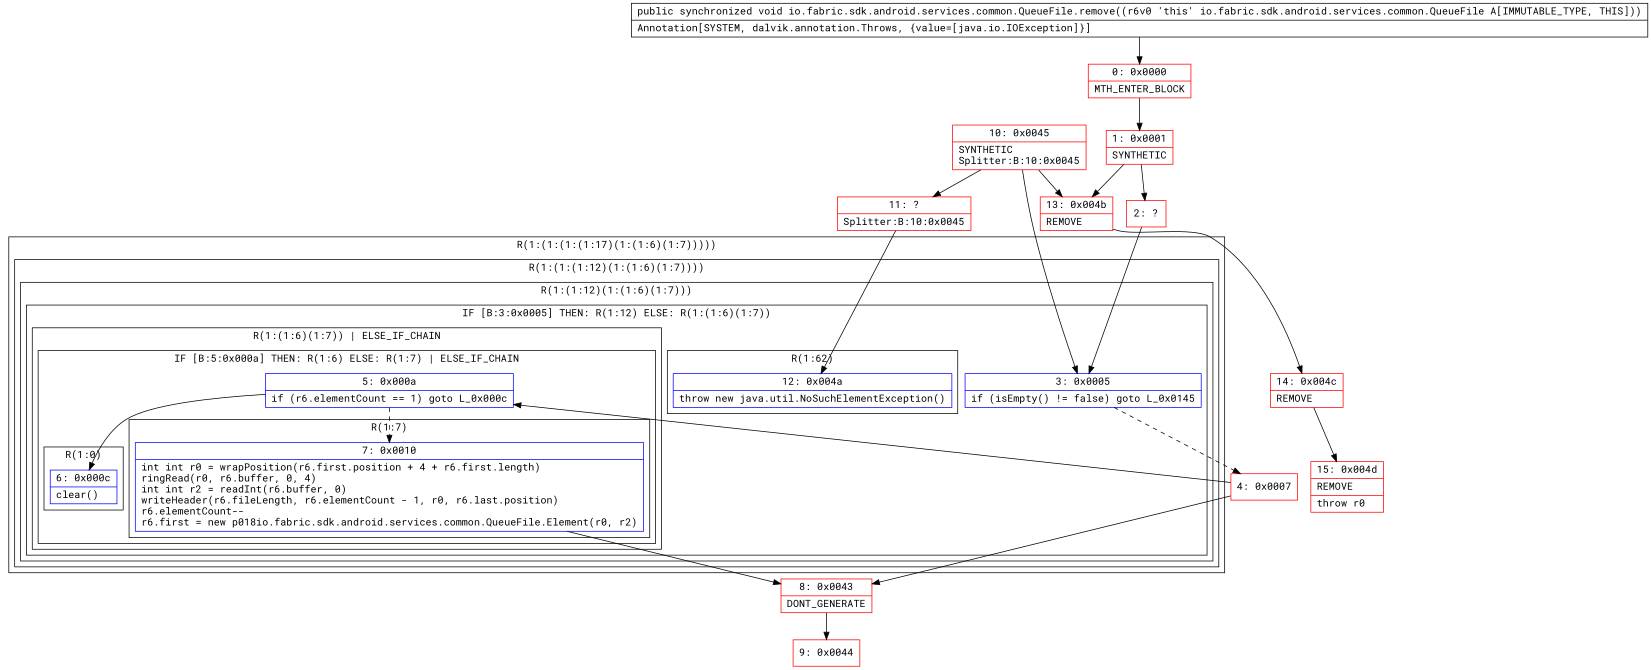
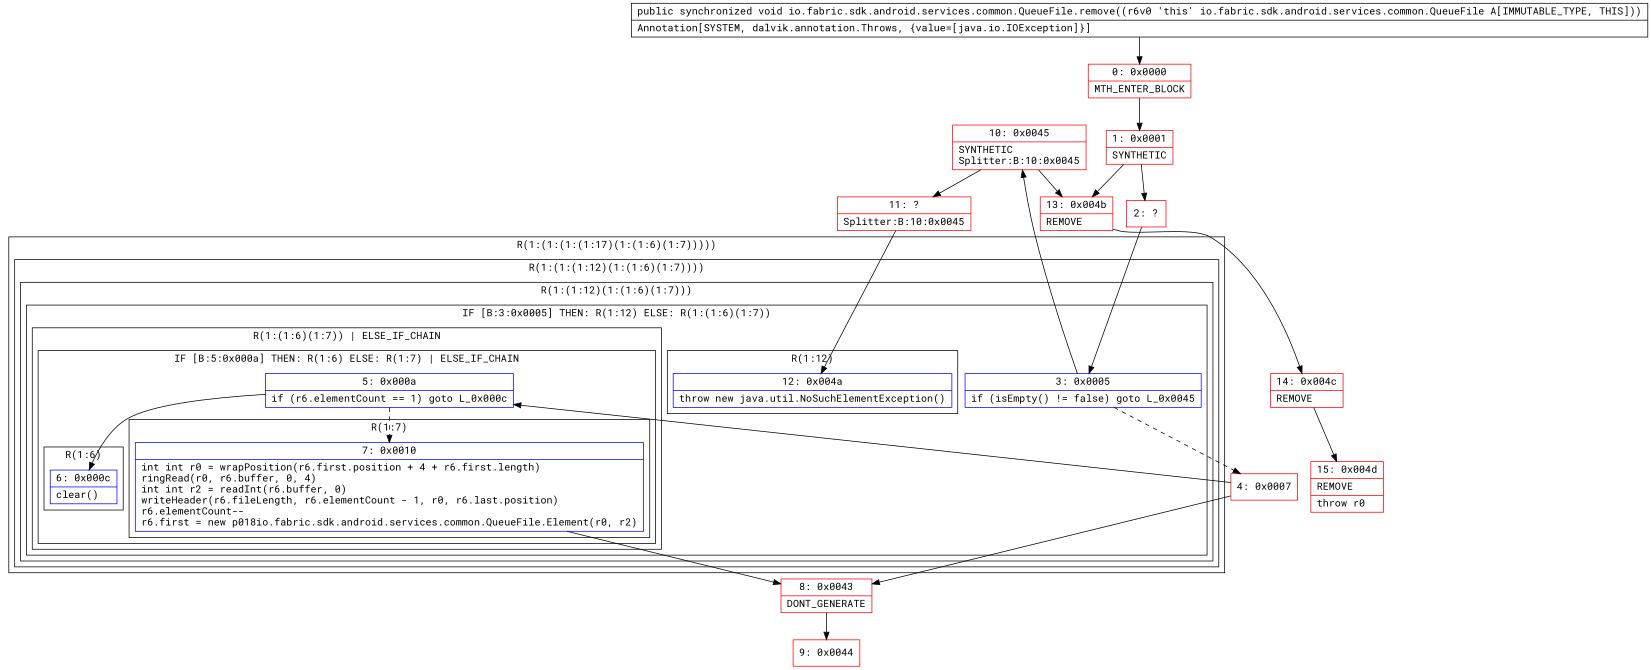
(1044, 269) -> (1046, 277)
(813, 359) -> (813, 359)
(1083, 399) -> (1083, 399)
(84, 455) -> (84, 455)
